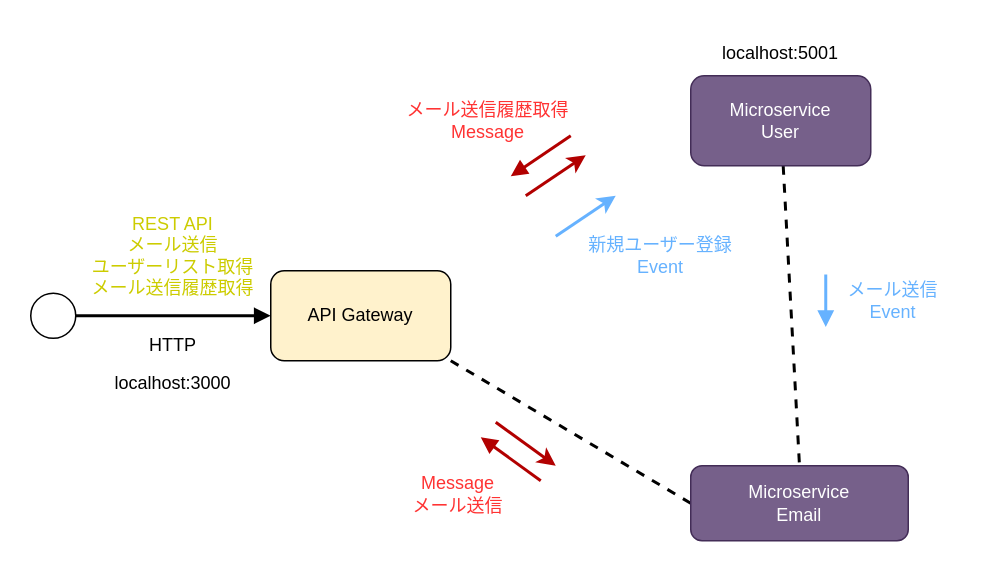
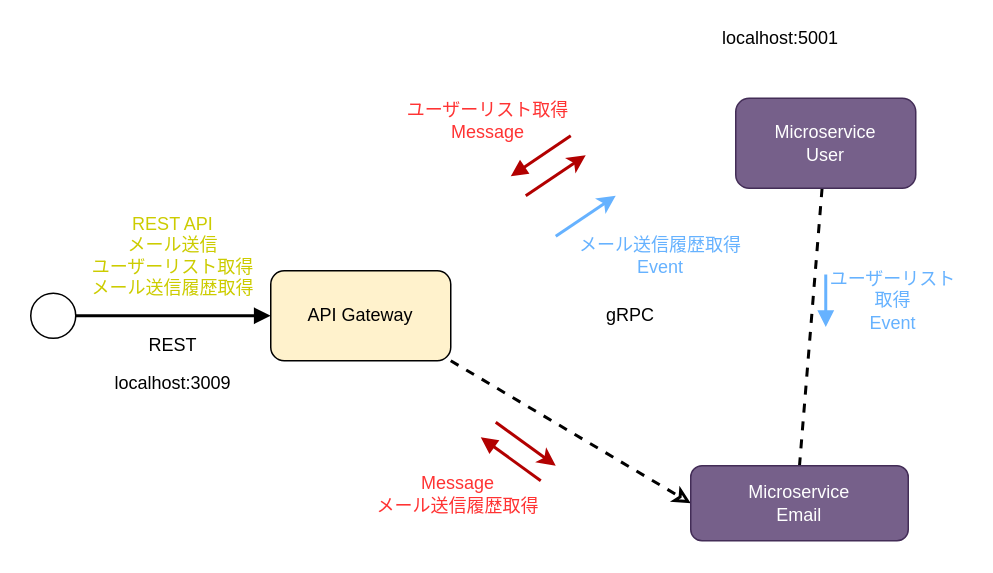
(781, 53) -> (781, 38)
(488, 121) -> (488, 121)
(781, 121) -> (826, 143)
(661, 256) -> (661, 256)
(893, 301) -> (893, 301)
none -> (631, 316)
(173, 346) -> (173, 346)
(173, 383) -> (173, 383)
(458, 494) -> (458, 494)
(683, 499) -> (678, 495)
